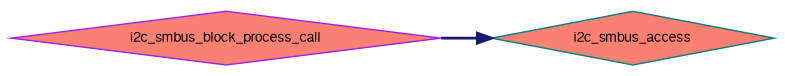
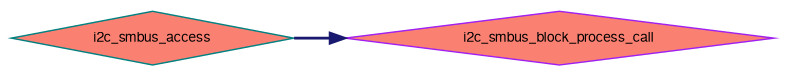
(459, 38) -> (312, 38)
